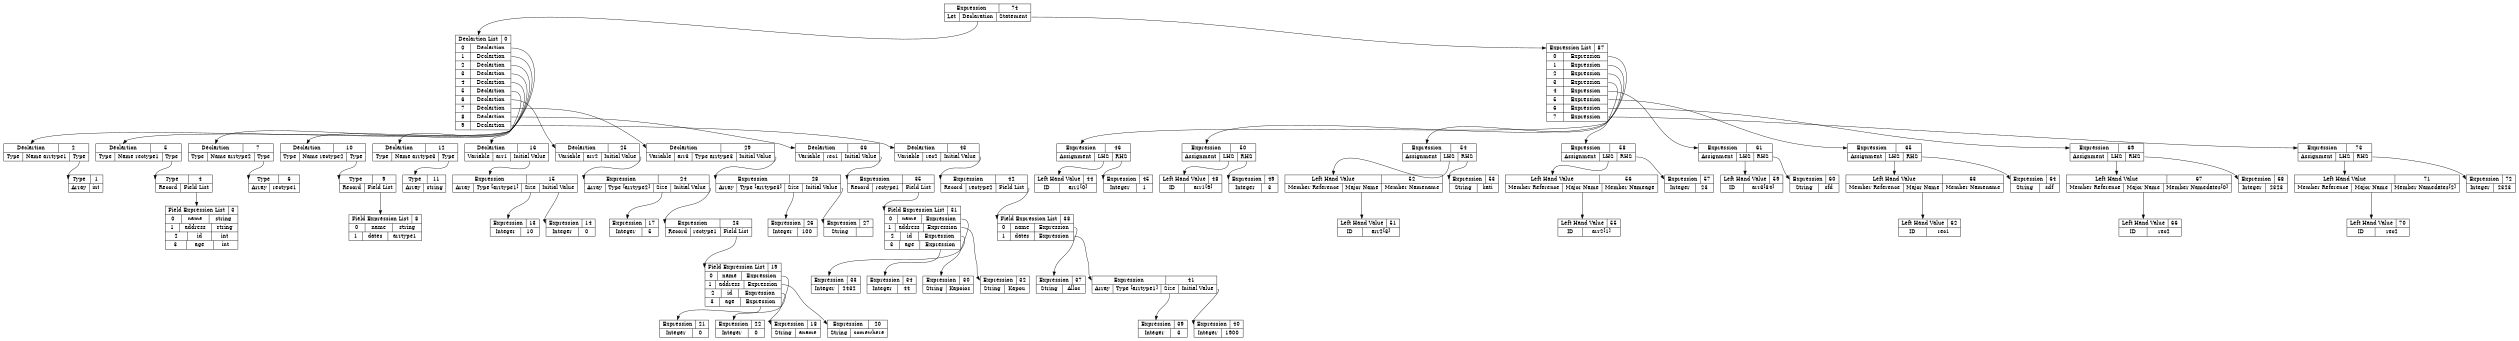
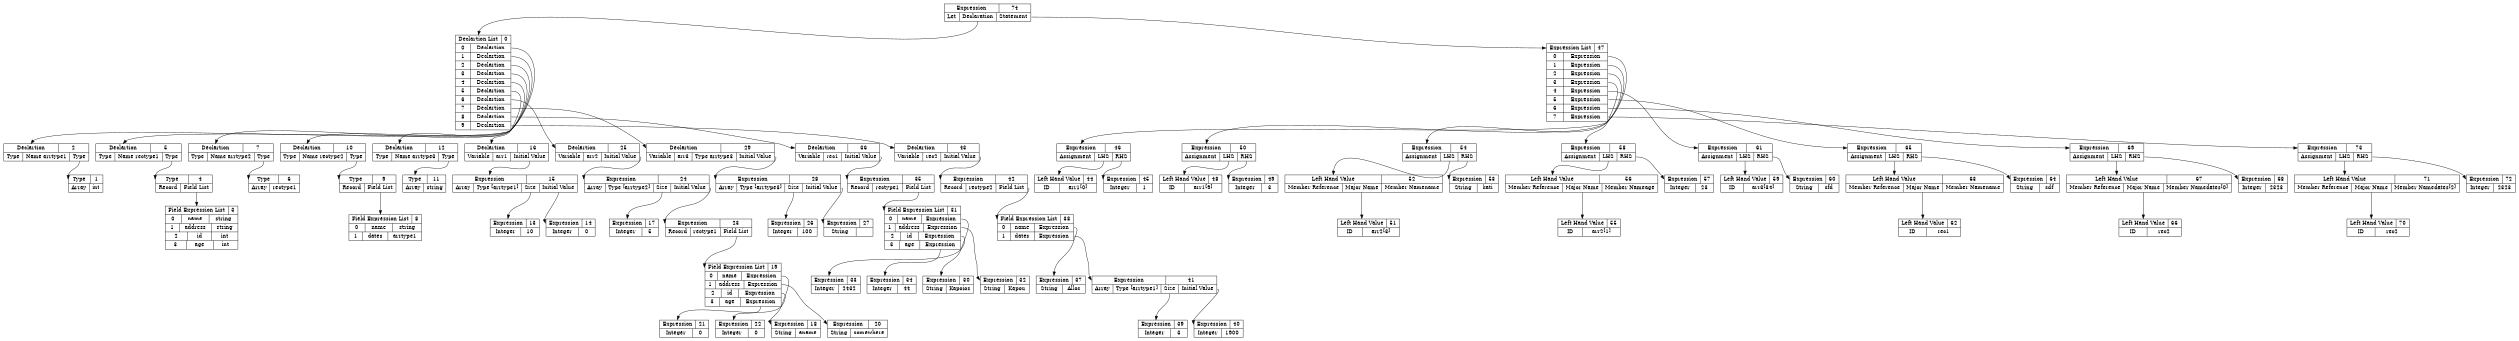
(1601, 48) -> (1601, 48)
